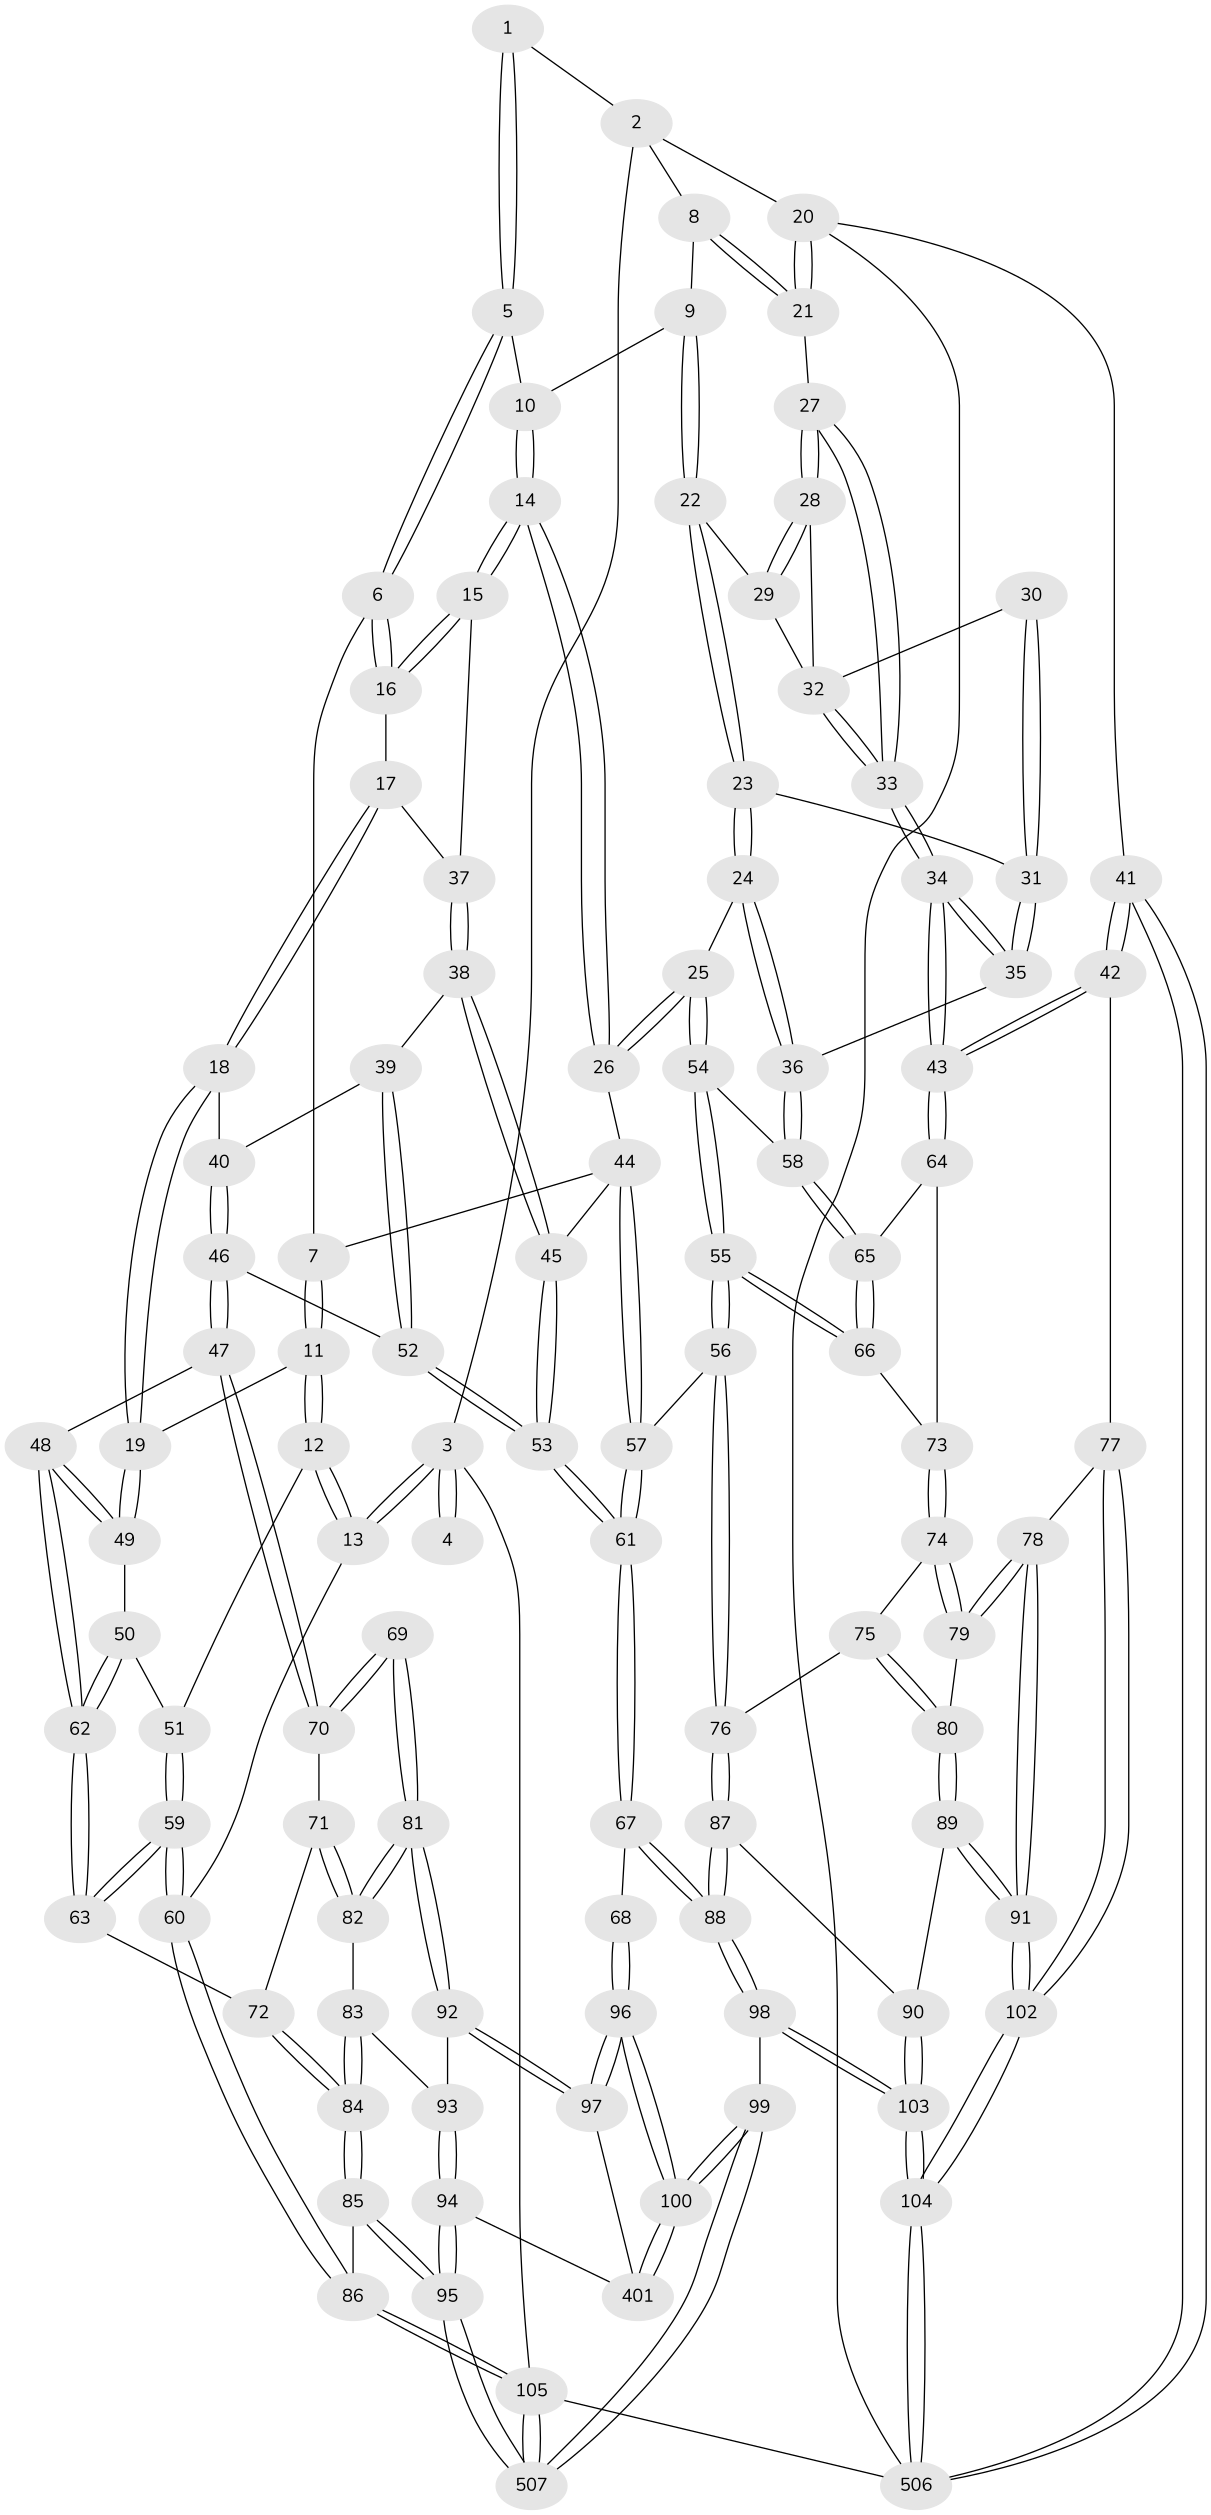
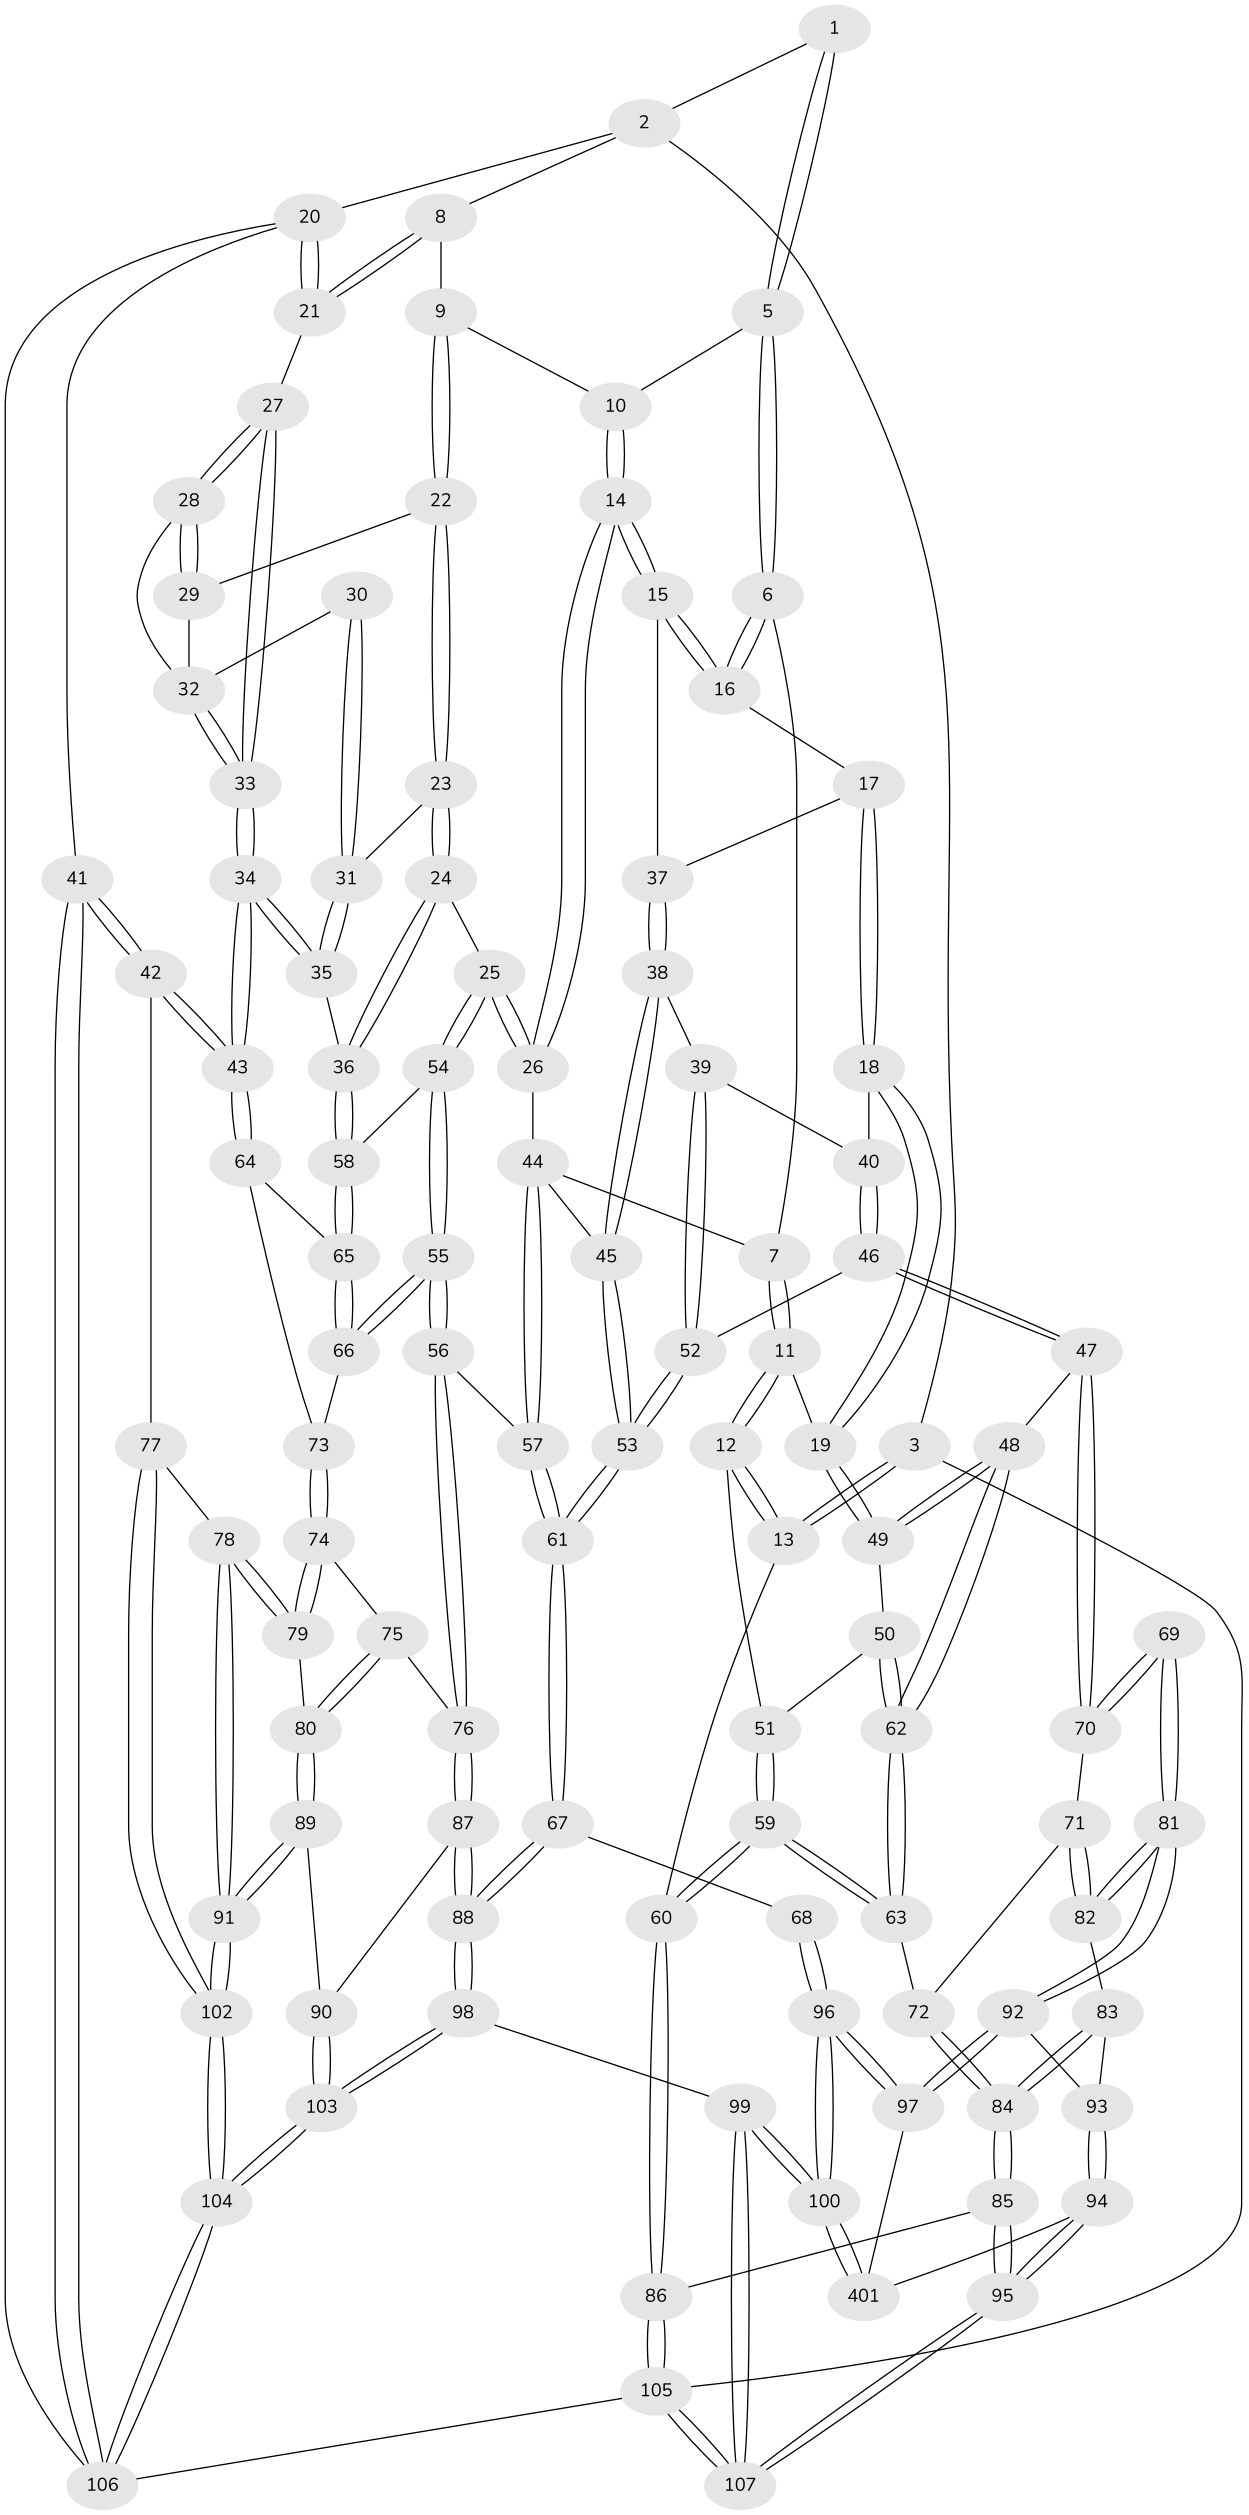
(448, 1541) -> none
(532, 2486) -> (740, 2486)
(916, 2486) -> (102, 2486)
